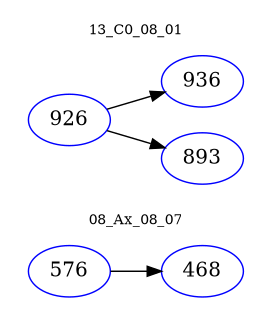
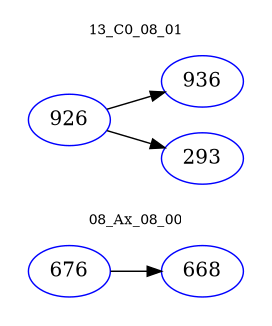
(202, 158) -> (202, 158)
(136, 221) -> (136, 221)
(69, 271) -> (69, 271)
(202, 271) -> (202, 271)
